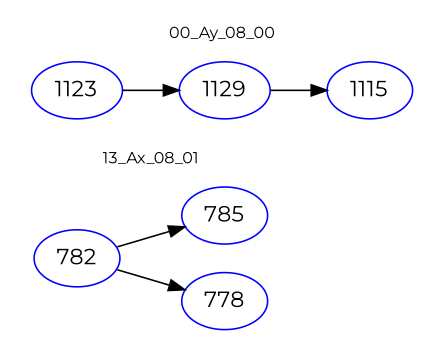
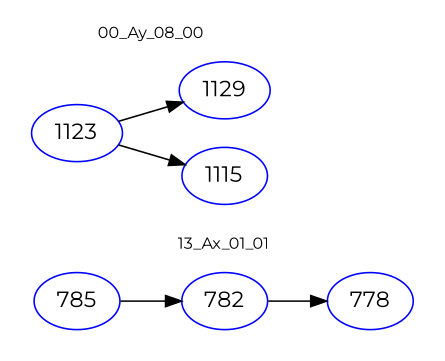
(291, 90) -> (144, 153)
(151, 159) -> (224, 245)
(143, 239) -> (143, 301)
